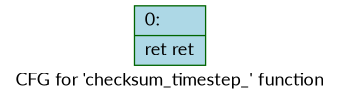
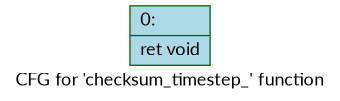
(170, 50) -> (170, 50)
